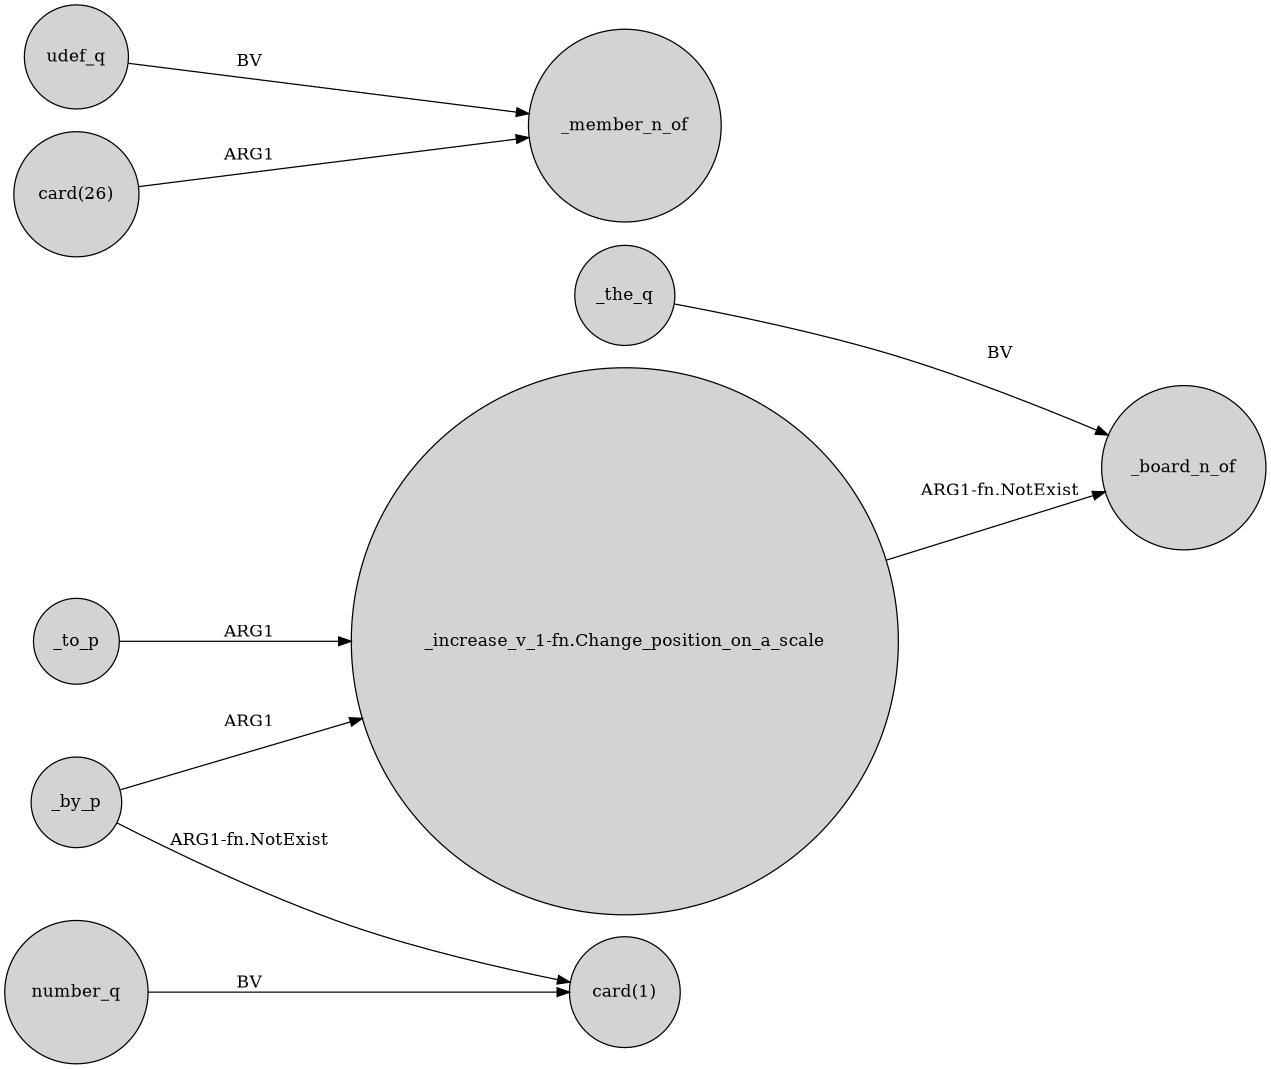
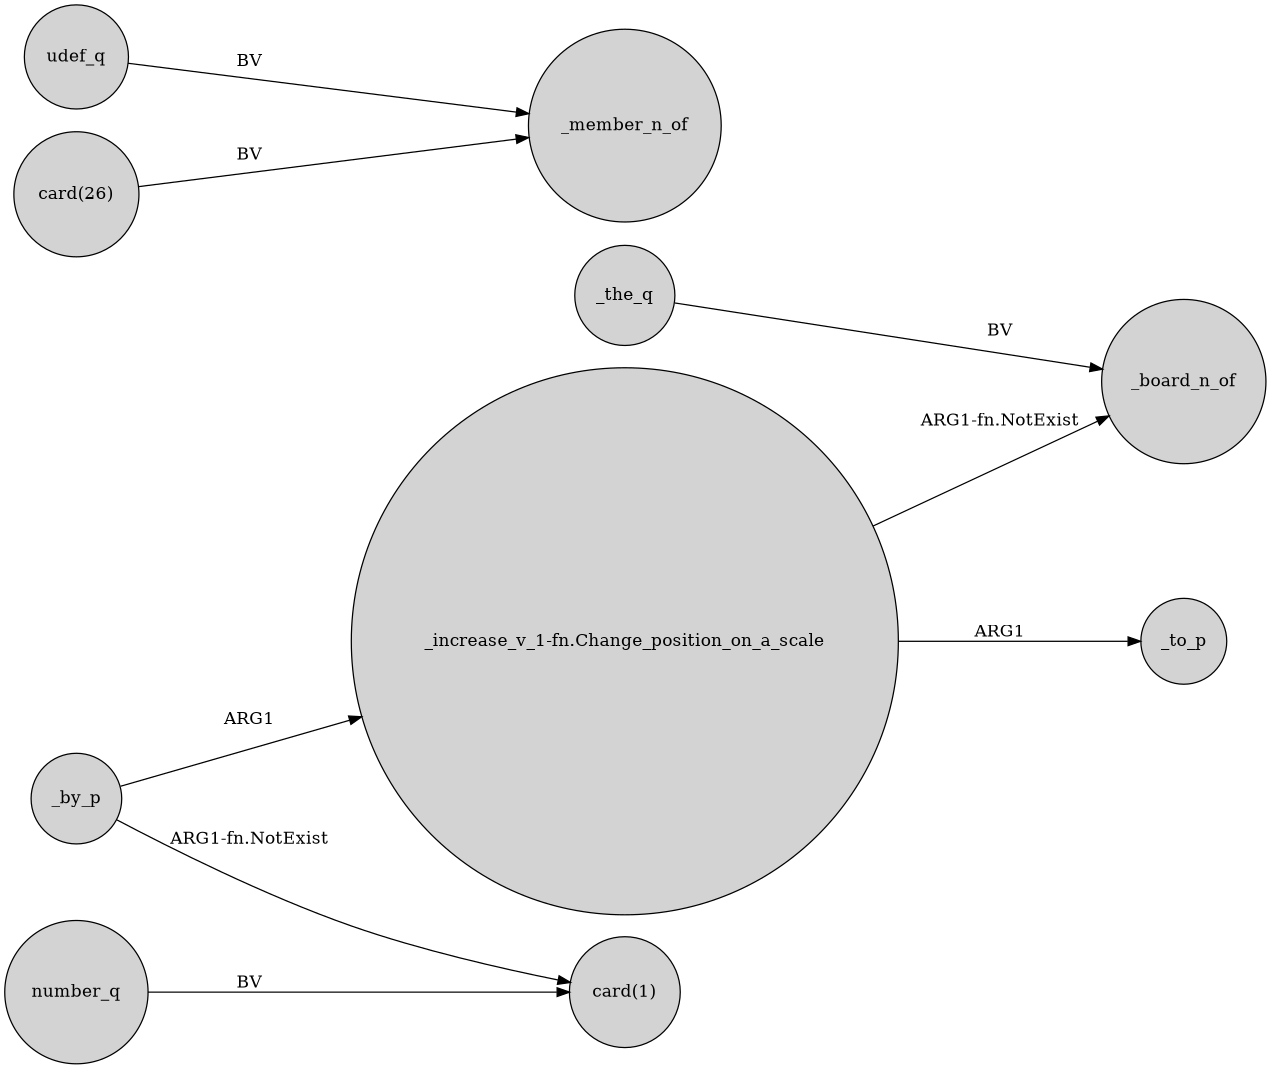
(250, 155) -> (250, 155)
(229, 641) -> (1013, 641)
